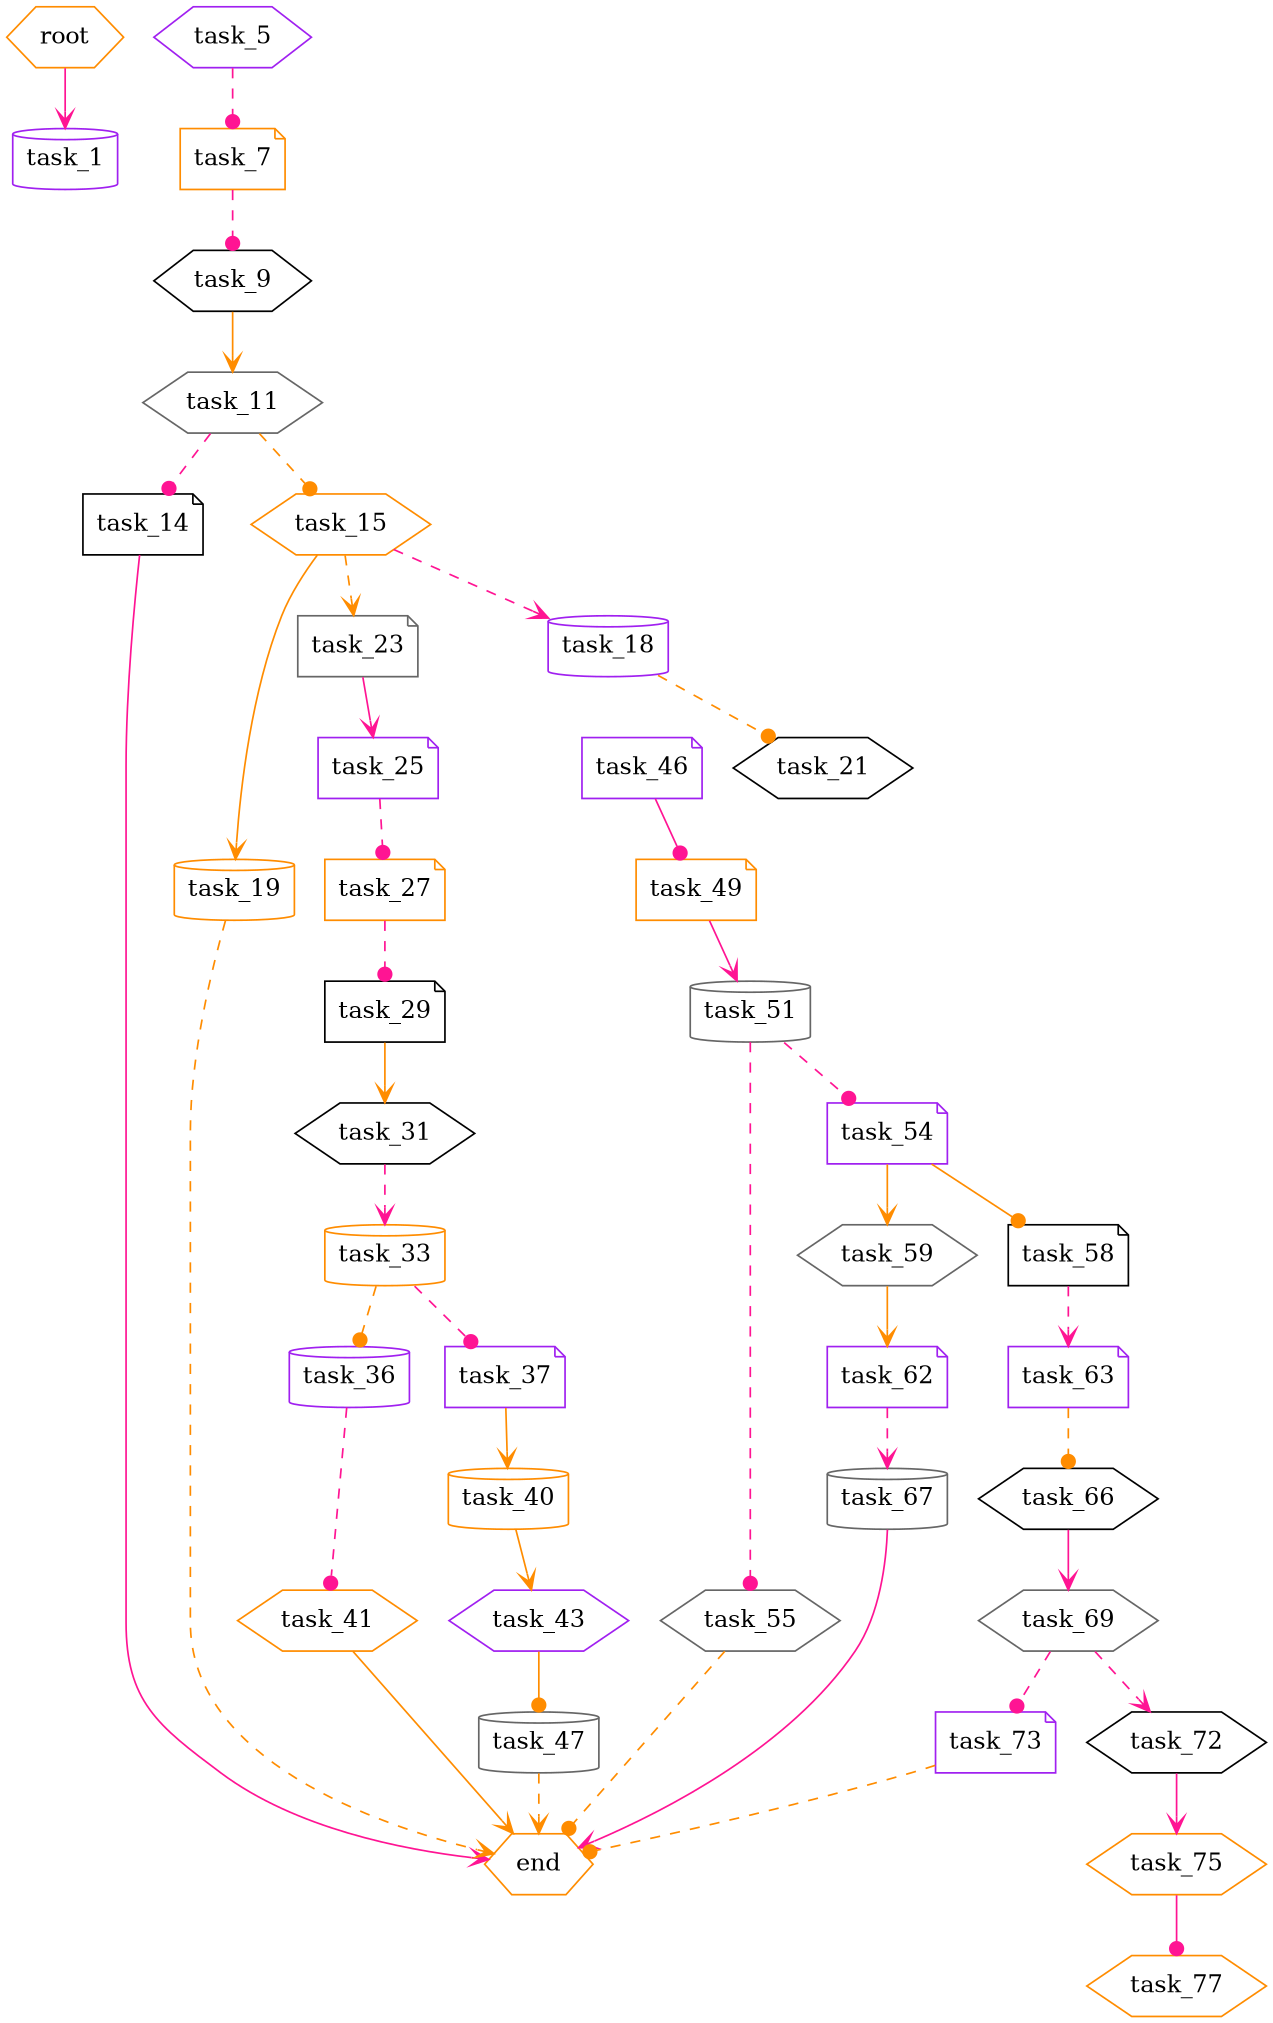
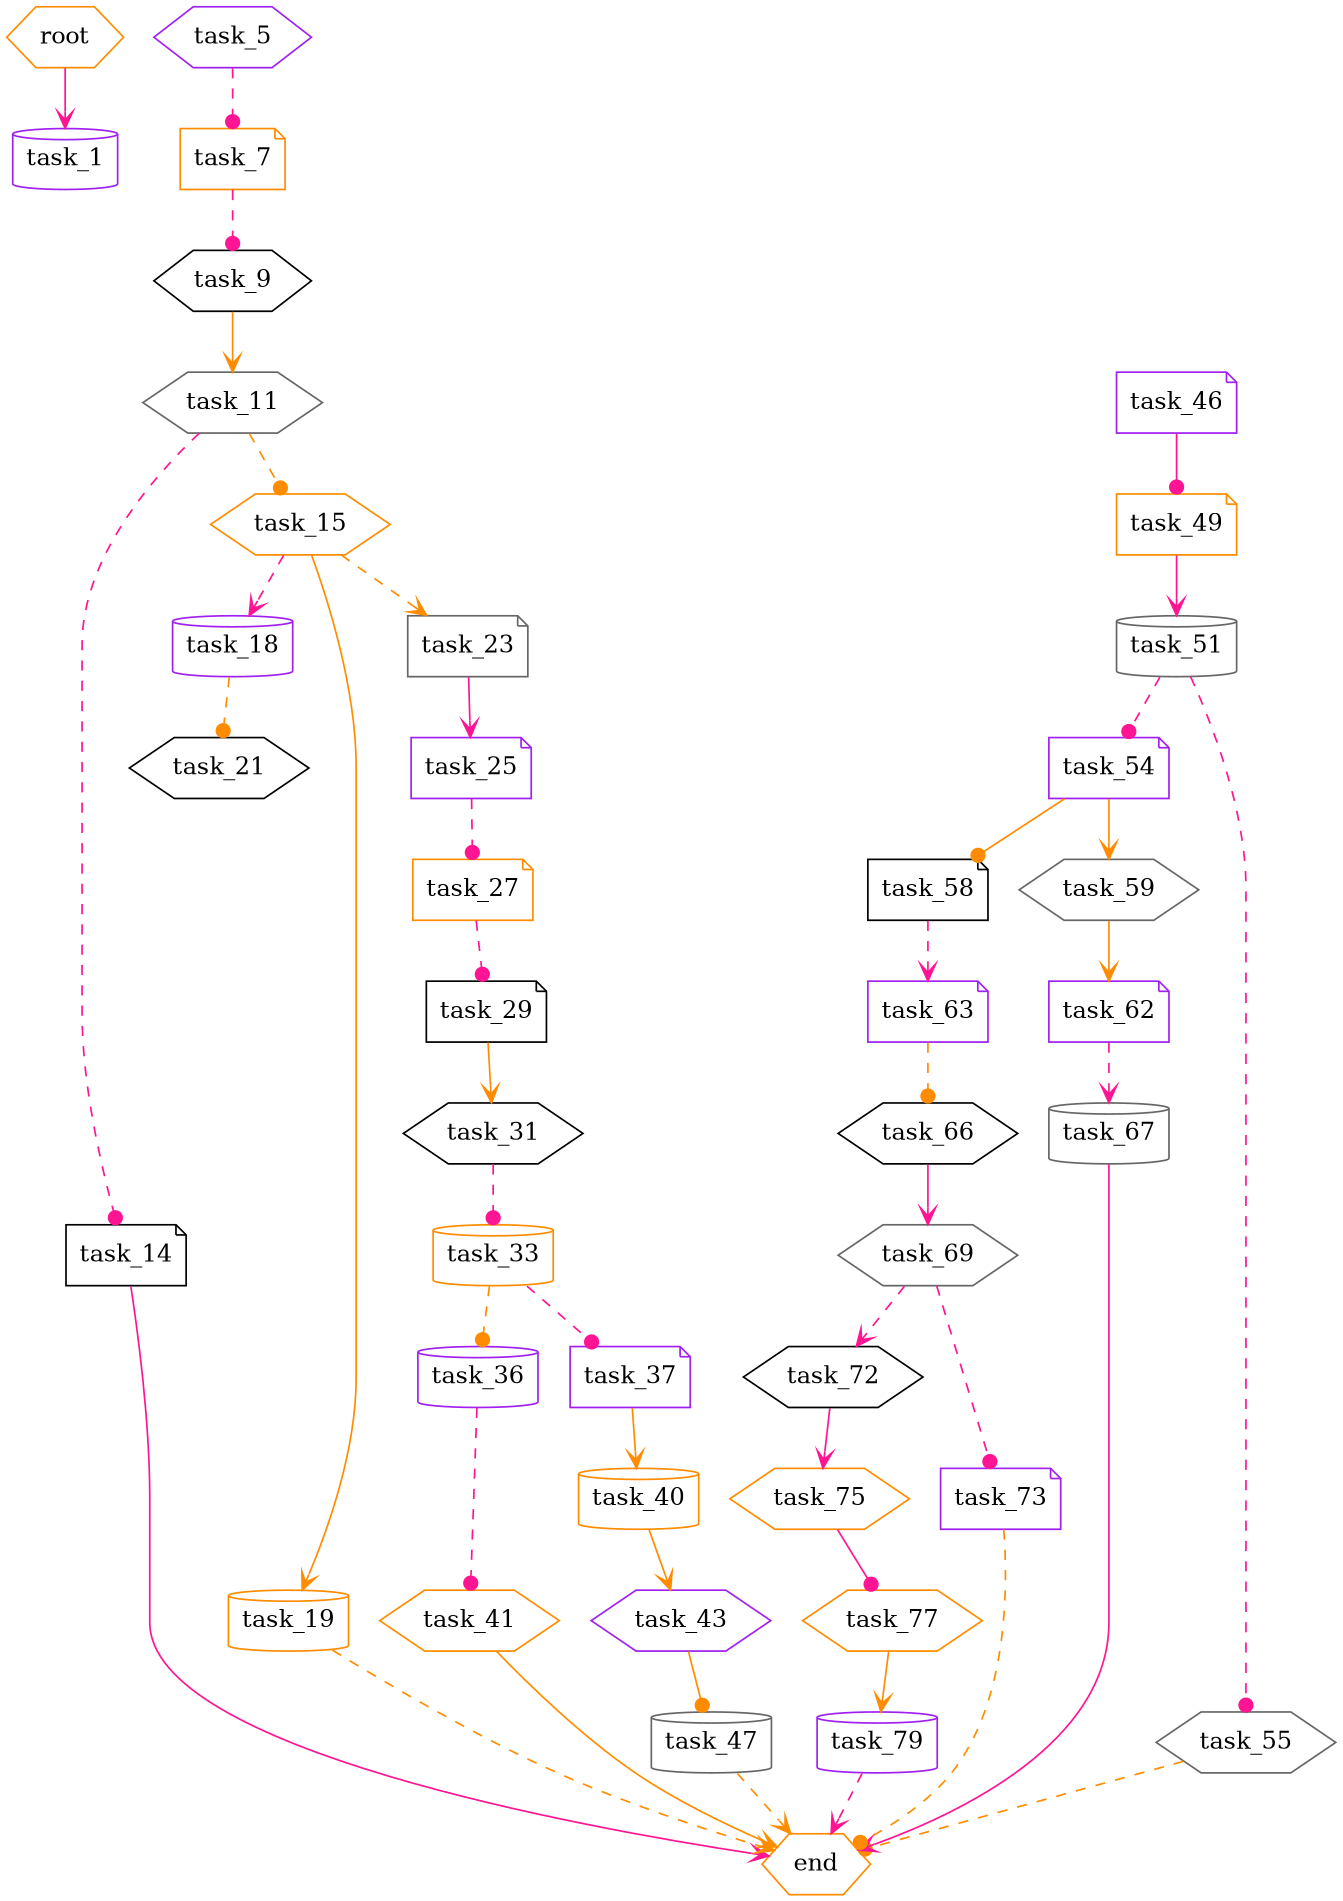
(385, 1186) -> (493, 1188)
none -> (877, 1742)
